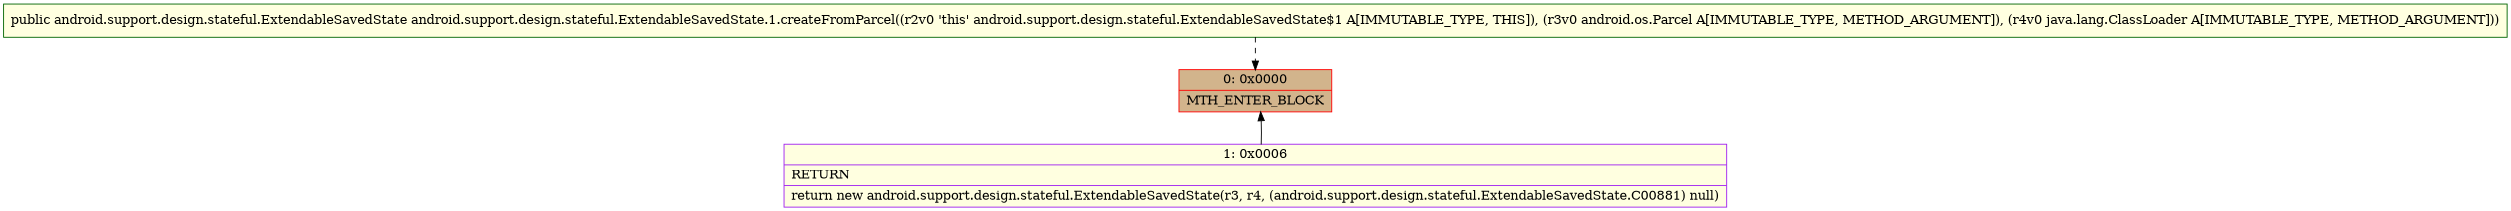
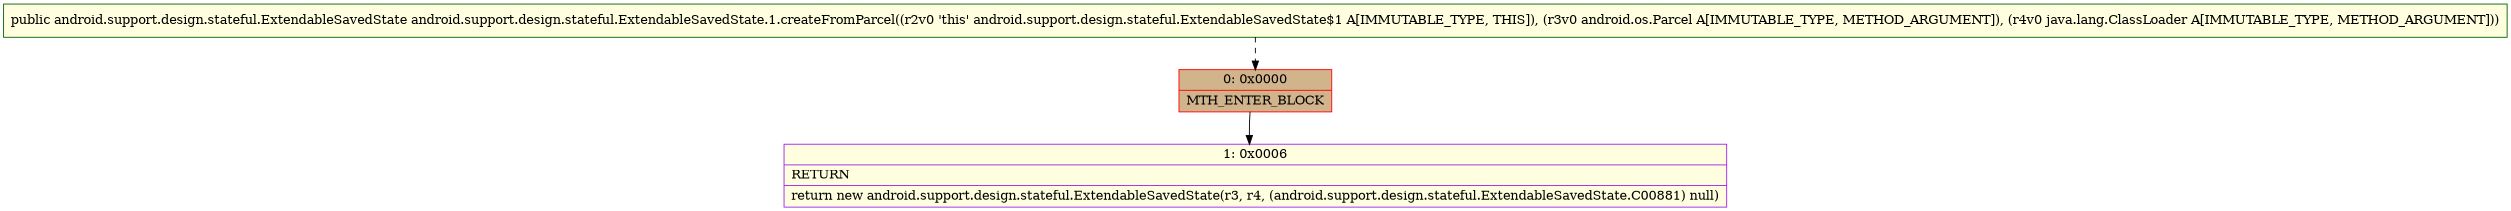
(1261, 133) -> (1249, 124)
